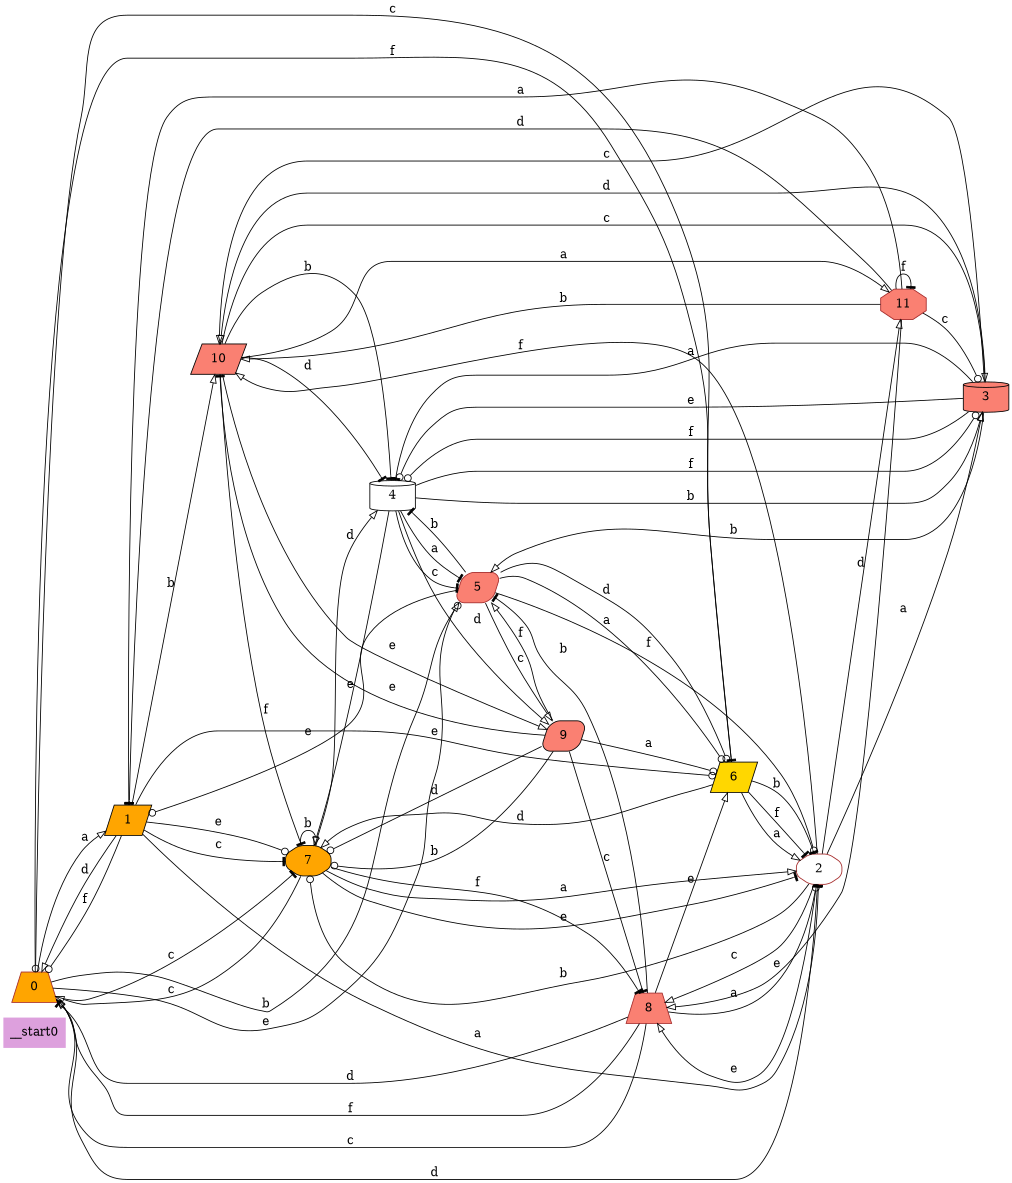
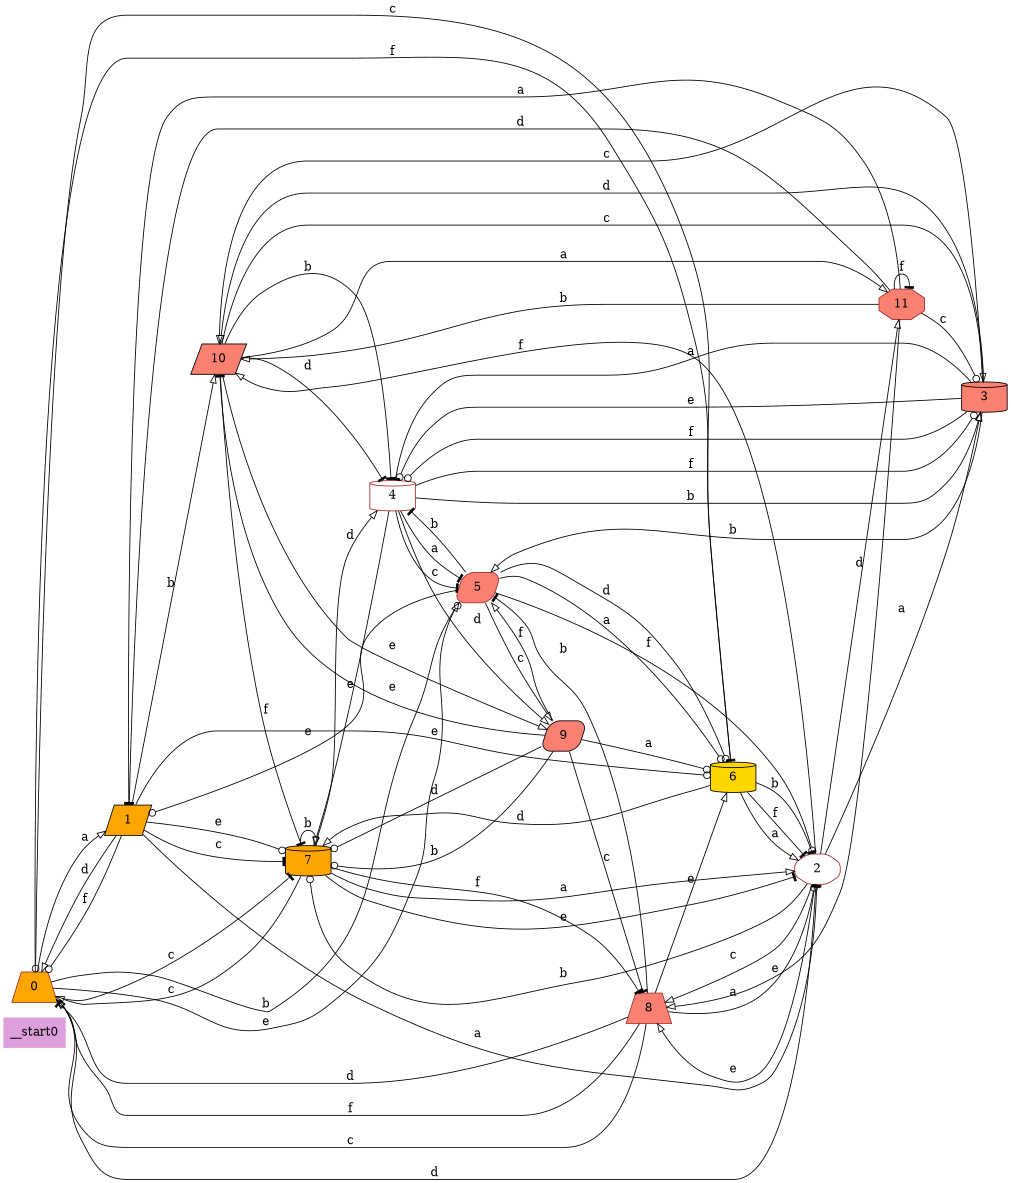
(393, 496) -> (393, 496)
(734, 777) -> (733, 777)
(308, 861) -> (308, 861)
